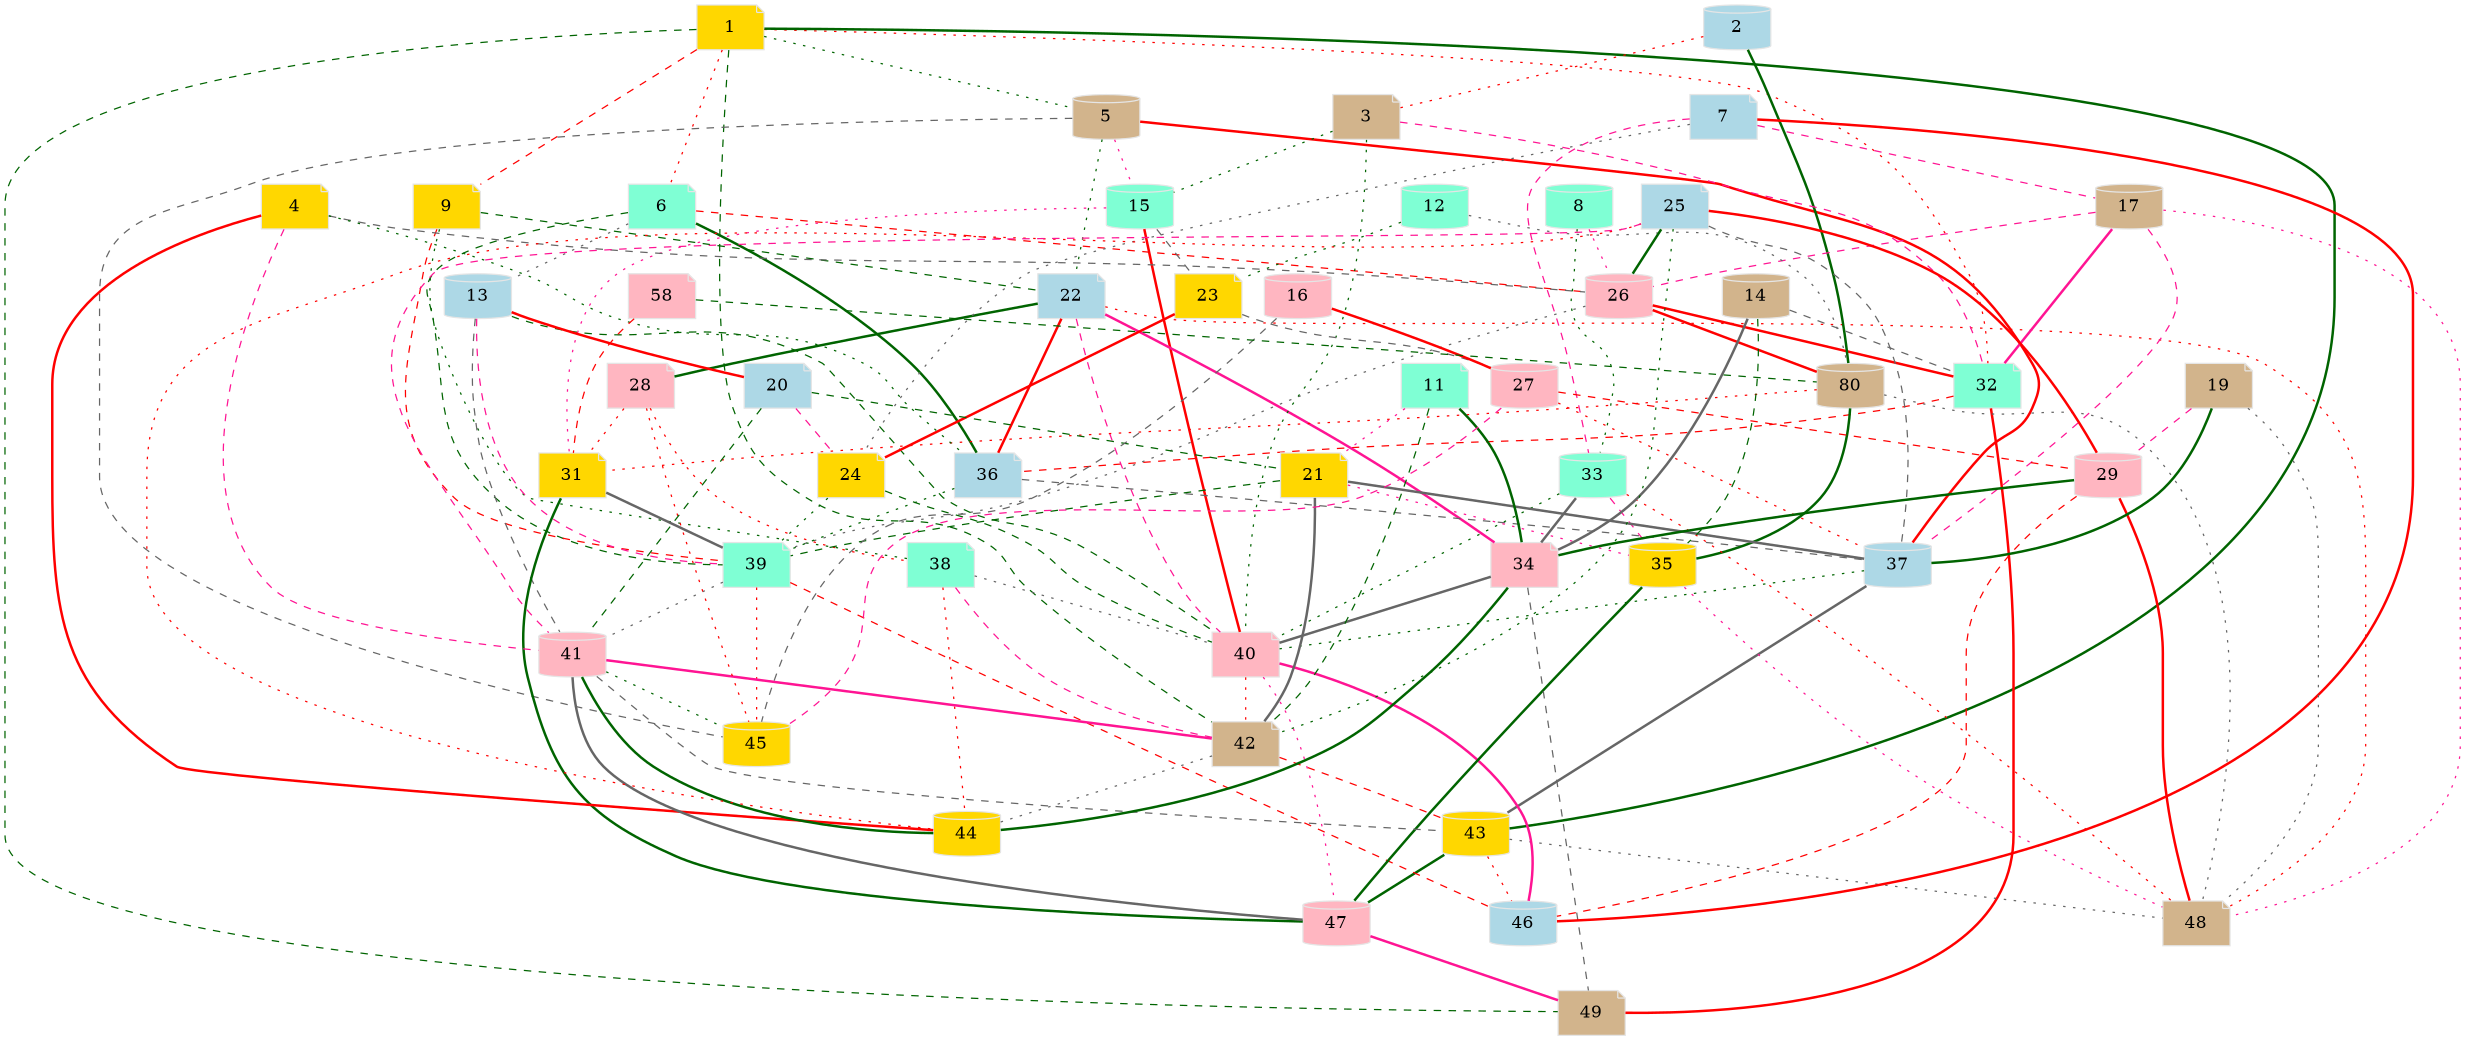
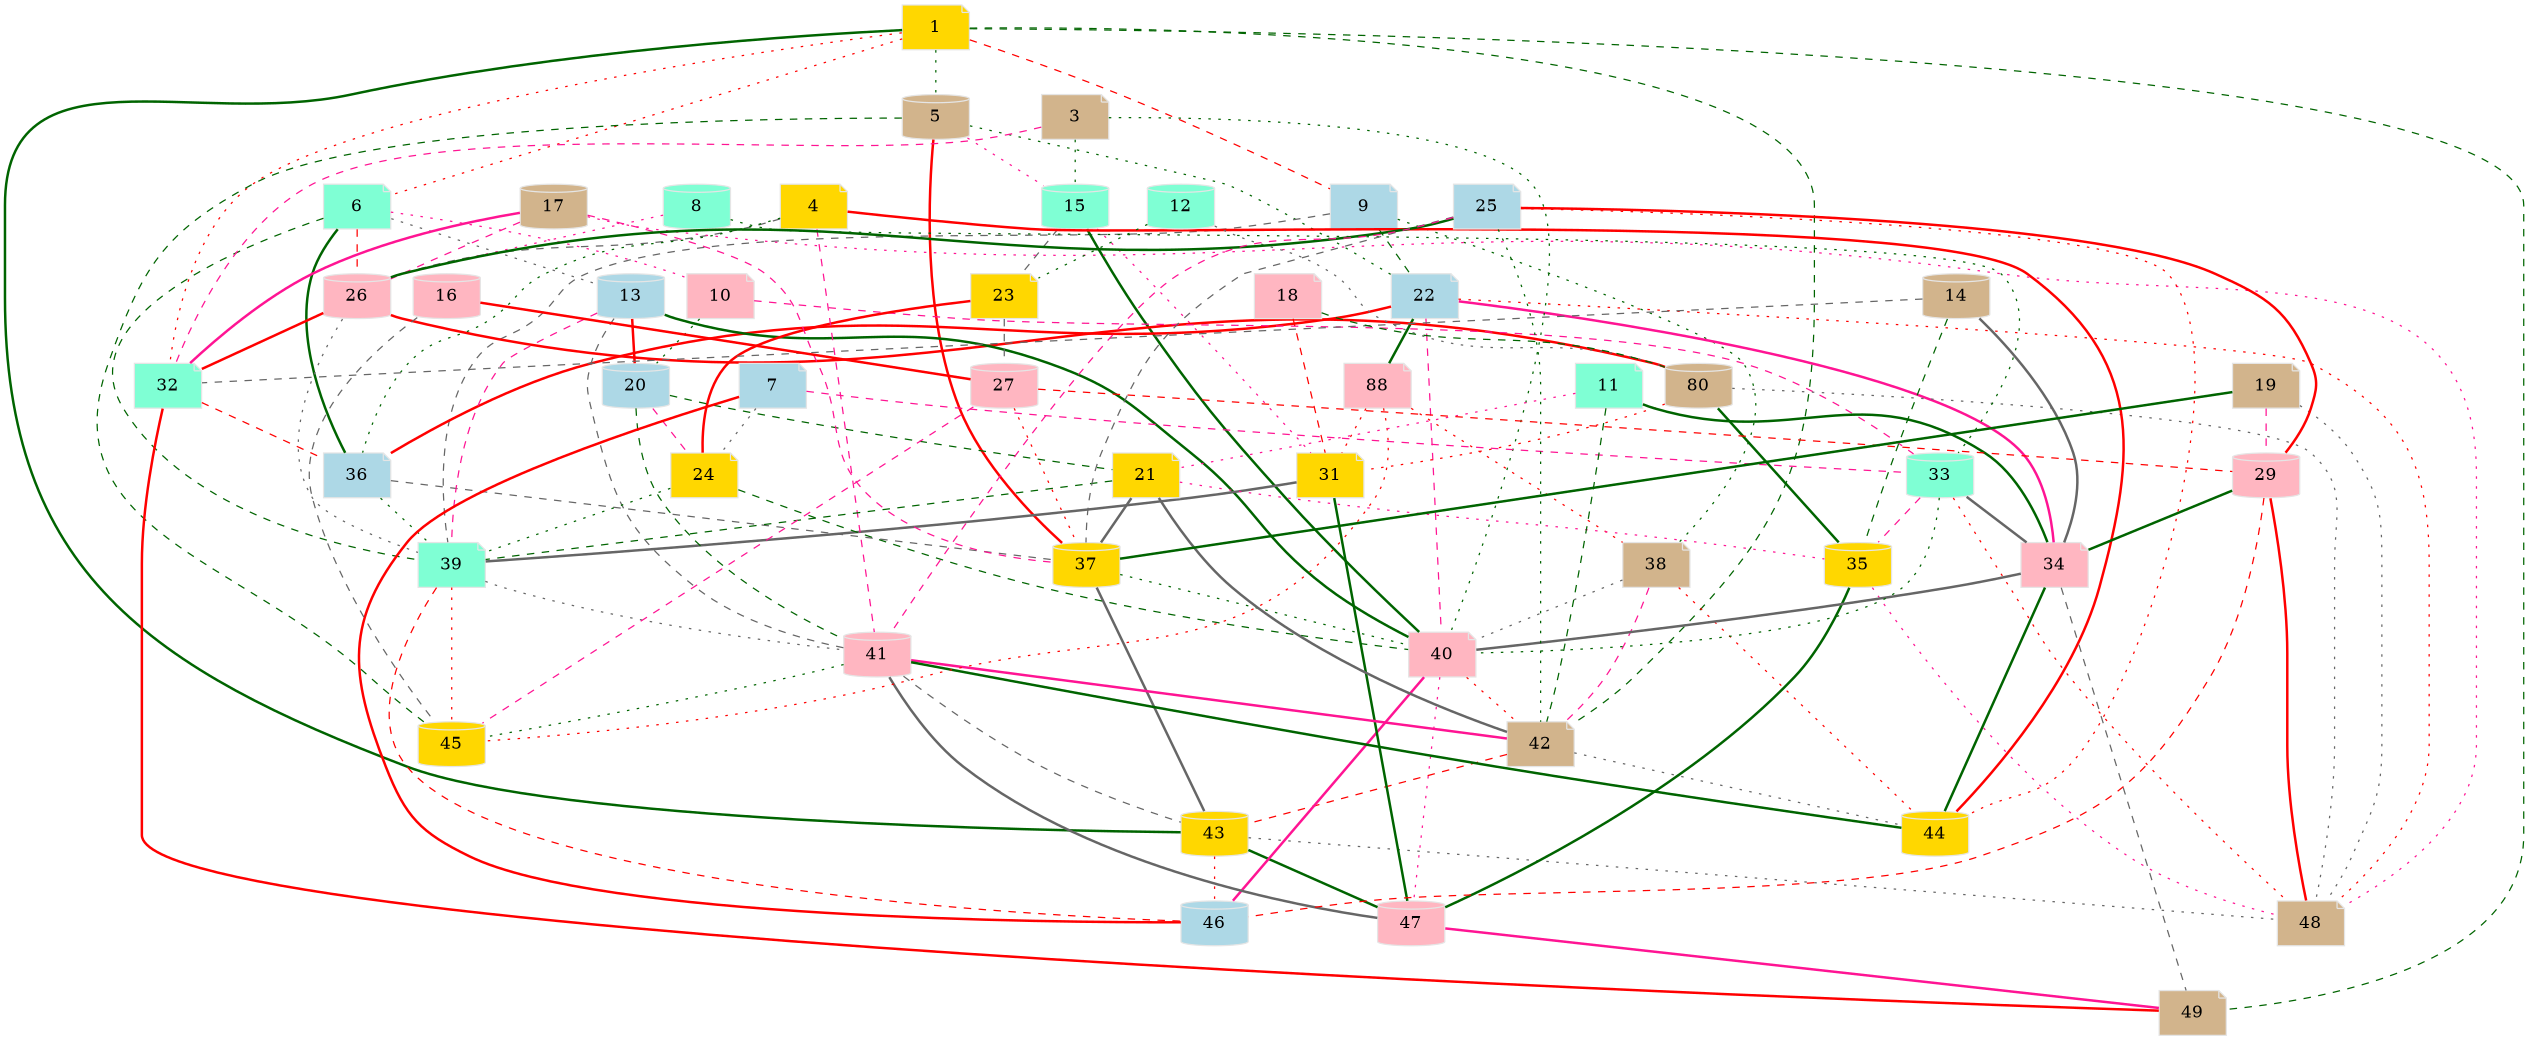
(1737, 27) -> none
(1926, 162) -> none
(447, 207) -> (1364, 207)
(130, 229) -> (210, 210)
(662, 296) -> (1288, 296)
none -> (721, 296)
(641, 386) -> (1378, 386)
(778, 386) -> (636, 386)
(866, 411) -> (1060, 368)
(1187, 421) -> (1237, 443)
(463, 504) -> (684, 251)
(941, 565) -> (1656, 565)
(1898, 565) -> (1086, 565)
